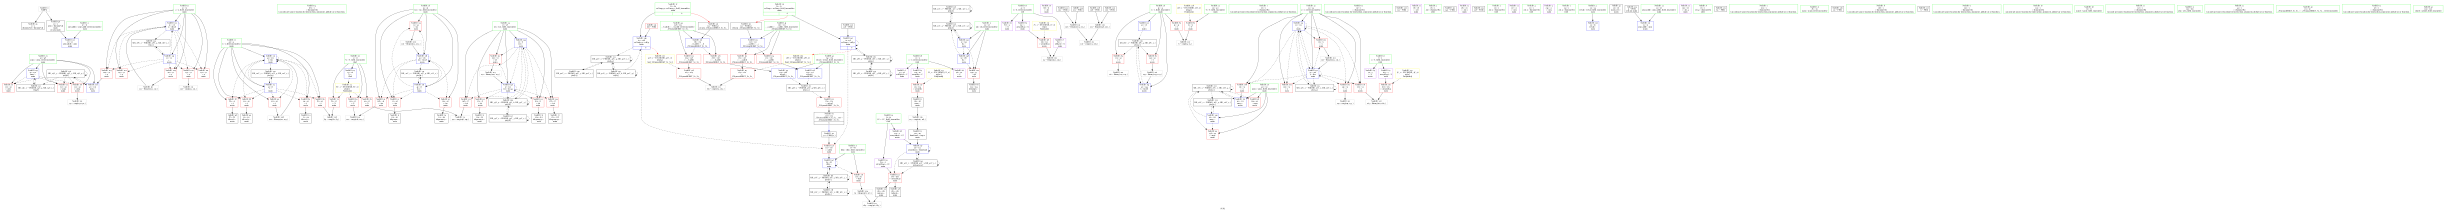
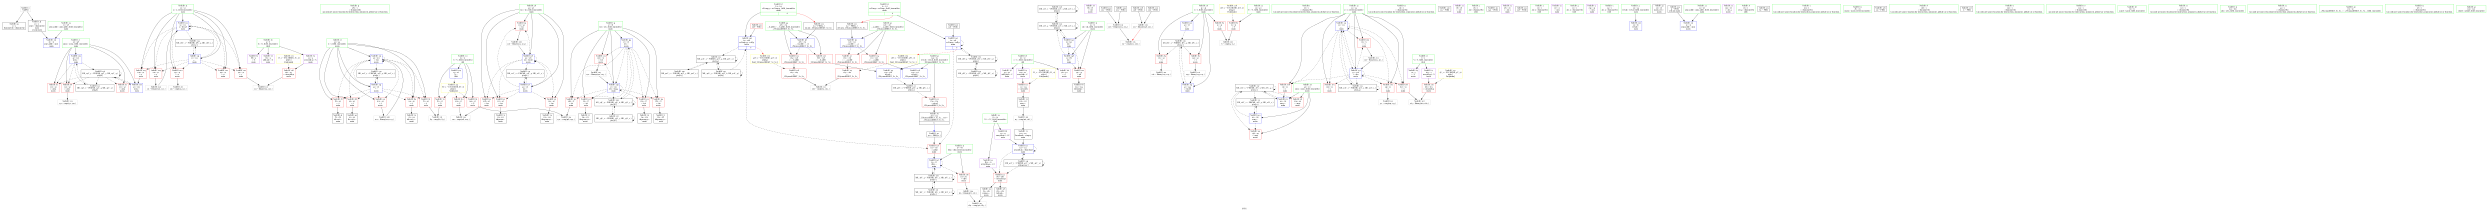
(1095, 34) -> (1137, 34)
(1056, 51) -> (253, 81)
(46, 80) -> (87, 66)
